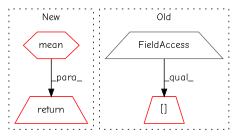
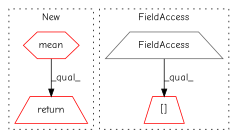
(164, 17) -> (164, 17)
(67, 78) -> (66, 78)
